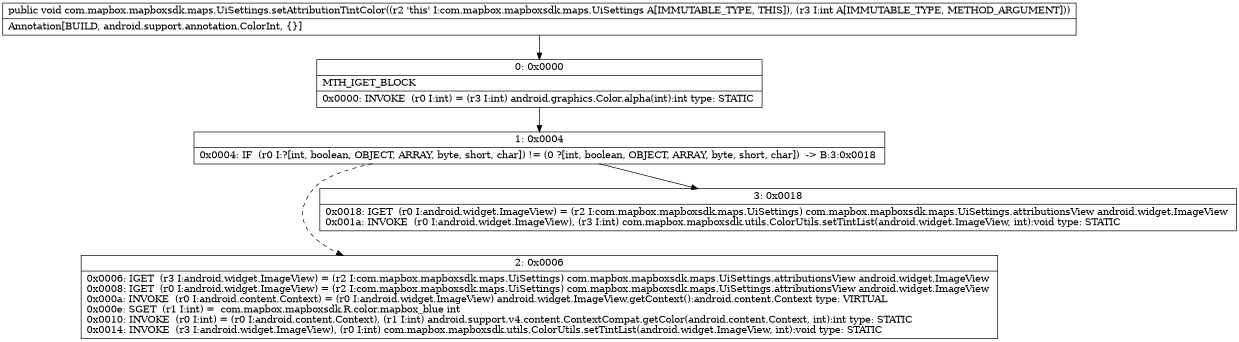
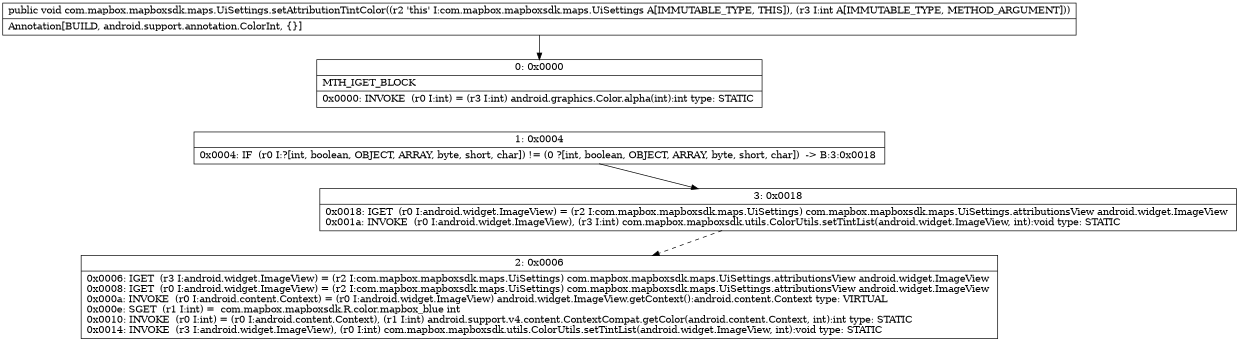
(539, 116) -> none
(309, 196) -> (690, 242)
